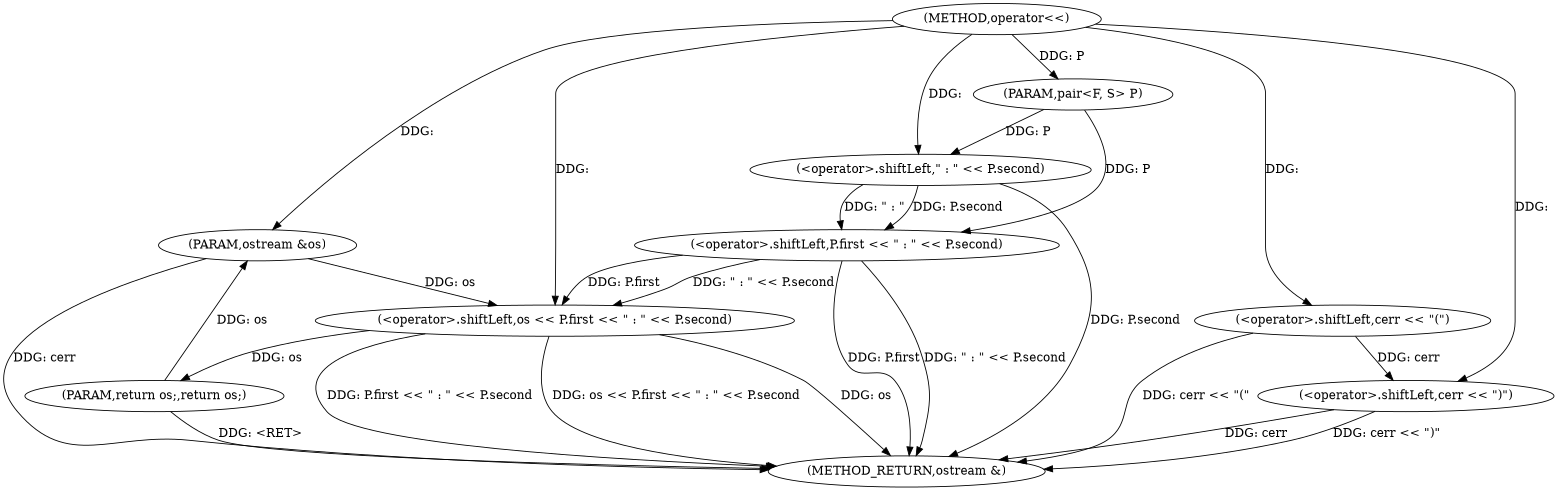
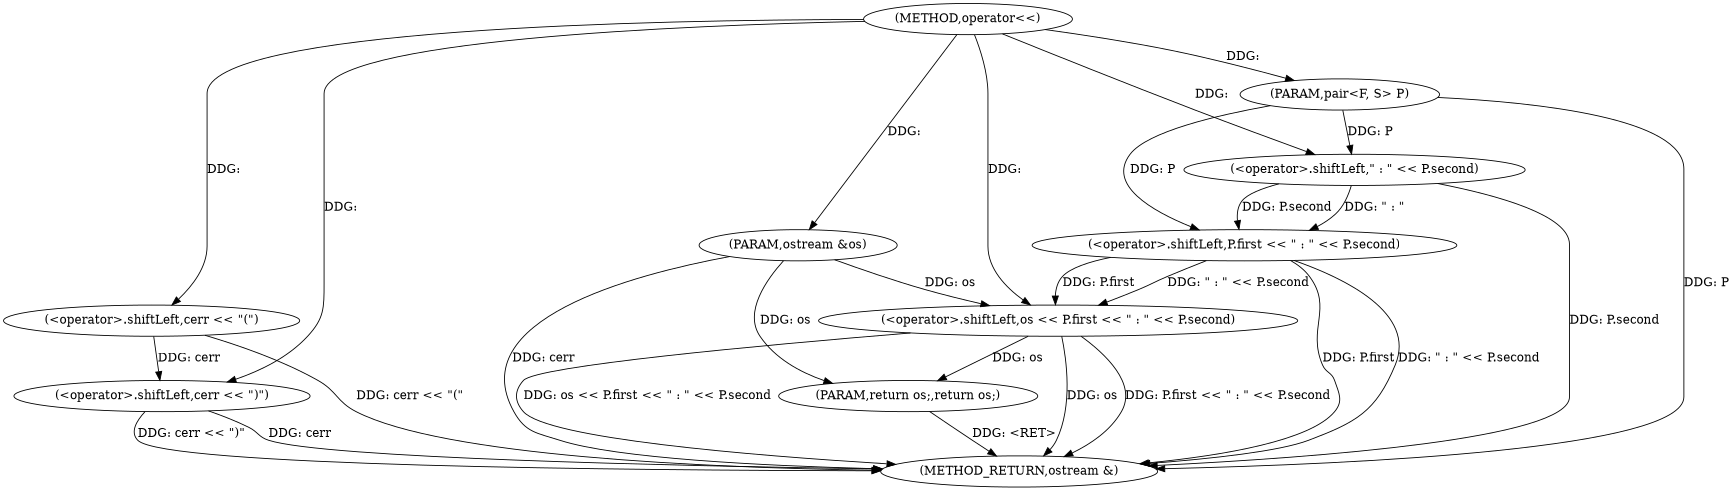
(1062, 57) -> (1245, 57)
(203, 324) -> (759, 334)
none -> (1673, 411)
